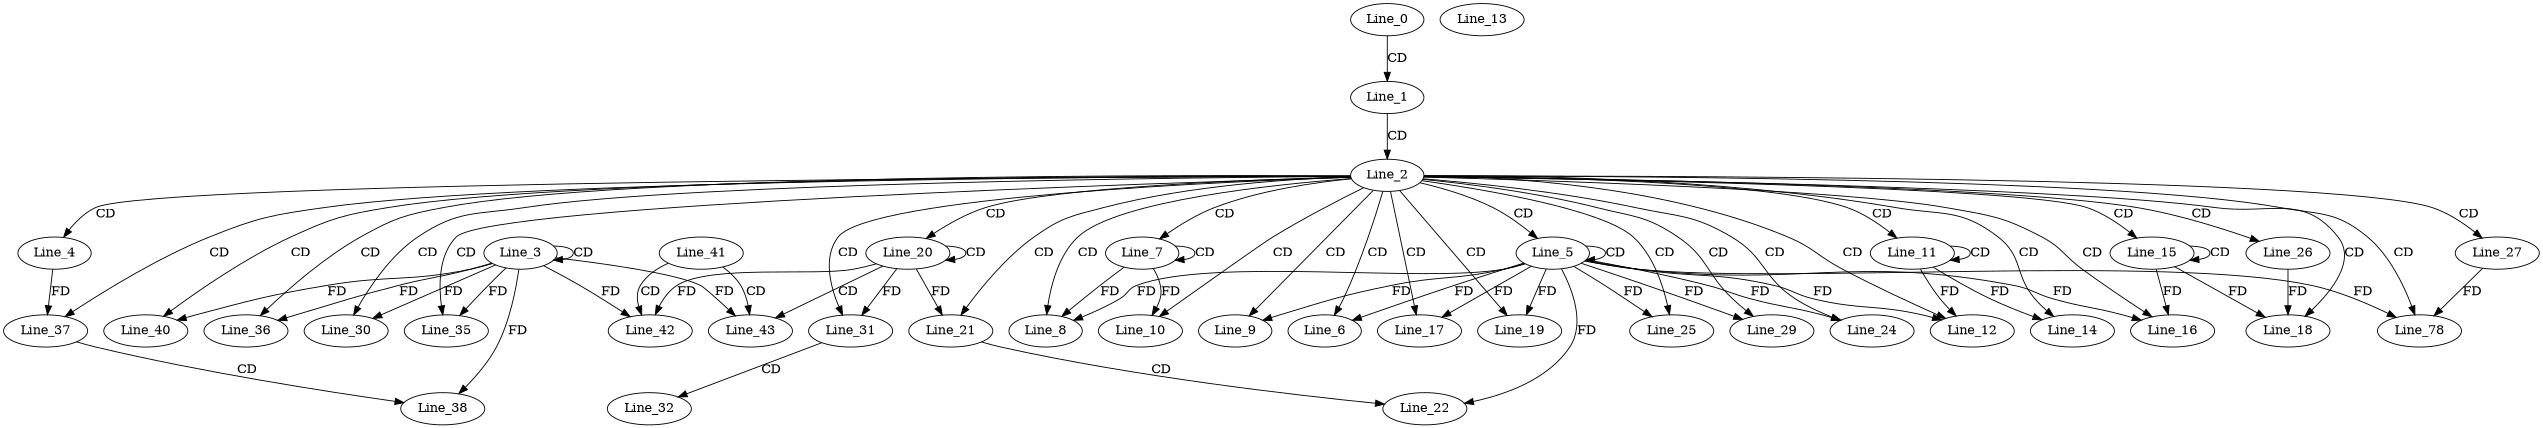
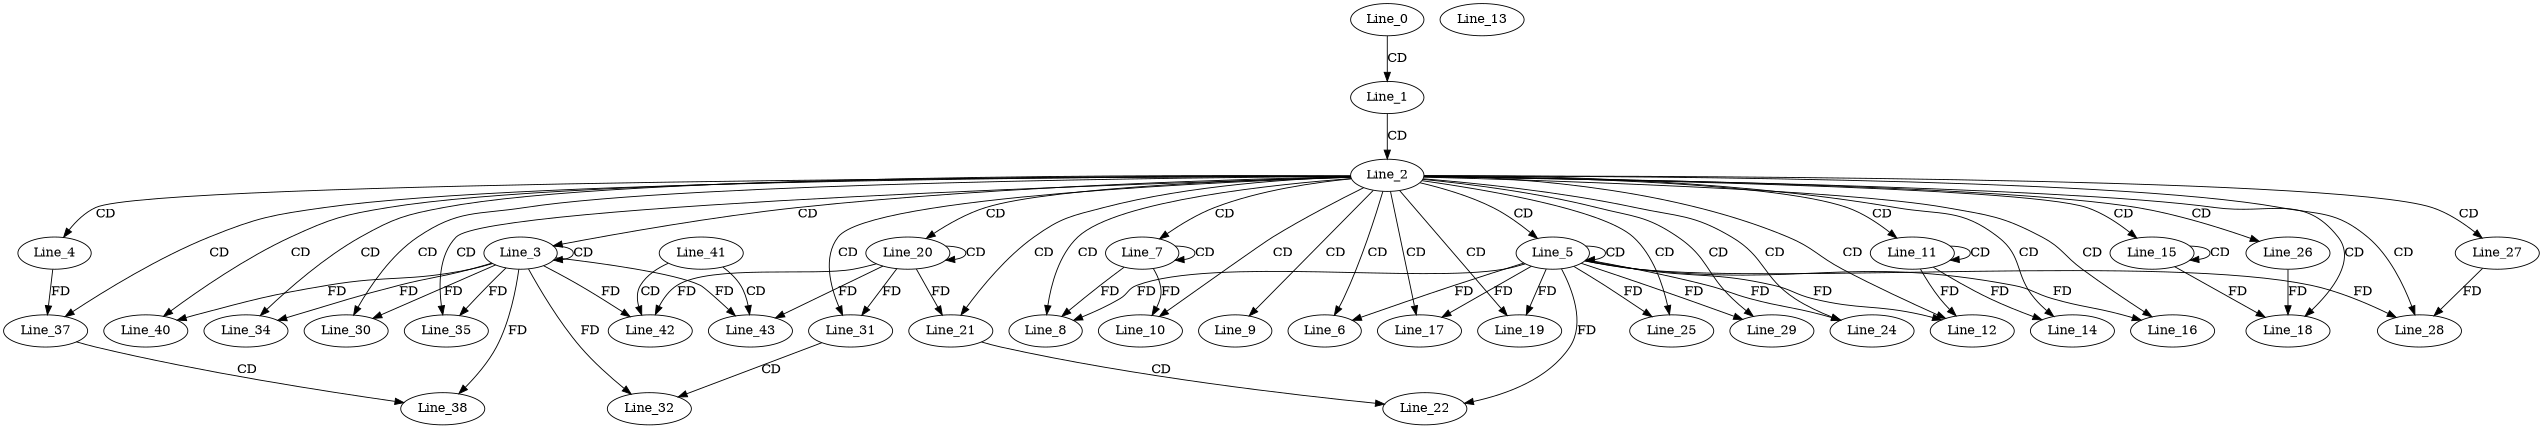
none -> (836, 204)
(1397, 284) -> none
(2161, 288) -> none
(848, 292) -> (848, 292)
(246, 331) -> (246, 331)
(2419, 331) -> (2419, 331)
none -> (570, 334)
